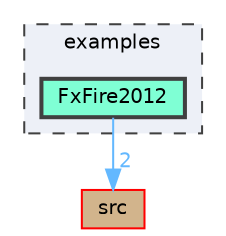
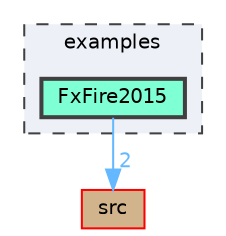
(113, 98) -> (113, 98)
